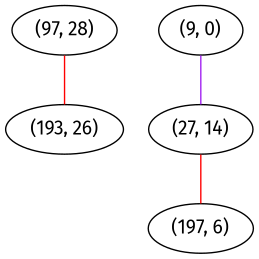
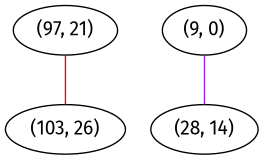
(65, 30) -> (65, 30)
(65, 129) -> (65, 129)
(201, 129) -> (204, 129)
(201, 228) -> none
